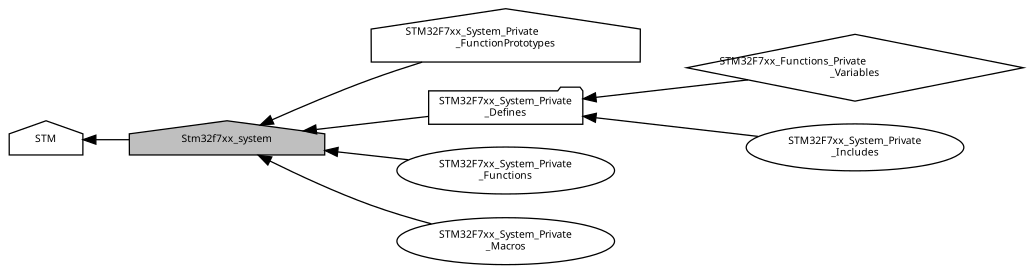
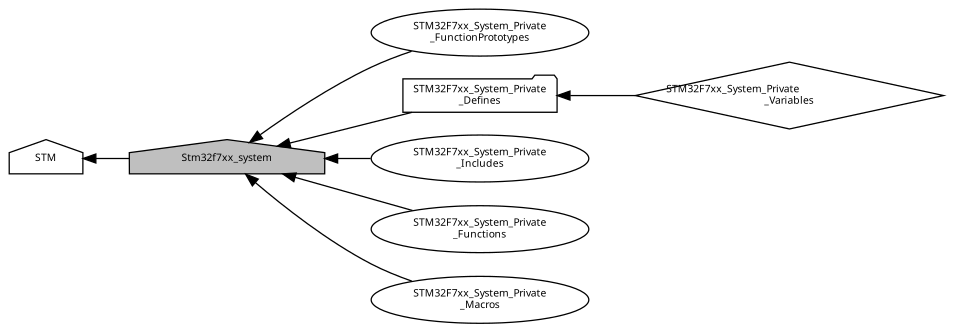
(506, 38) -> (480, 33)
(855, 68) -> (789, 96)
(677, 127) -> (354, 159)
